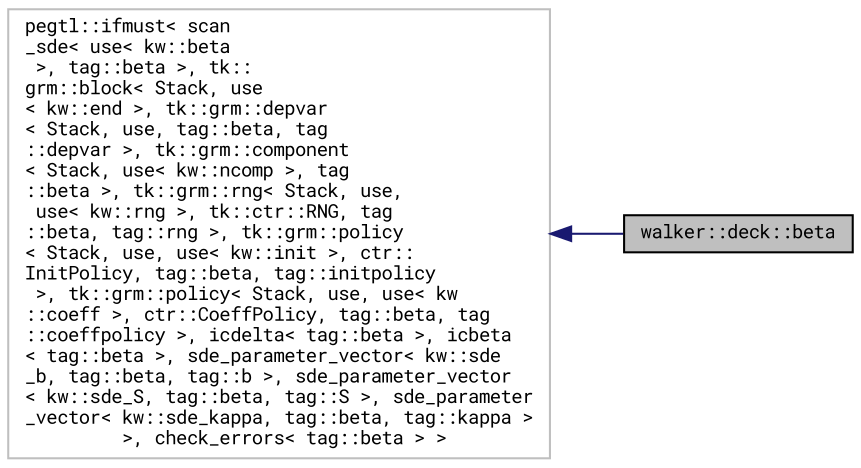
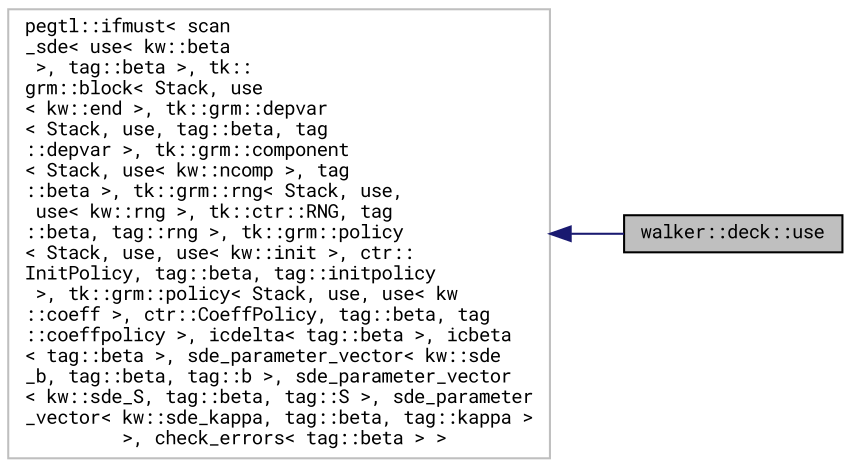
(738, 234) -> (733, 234)
